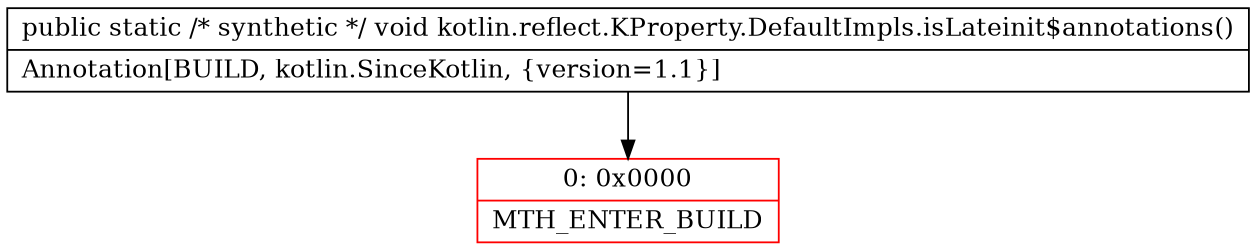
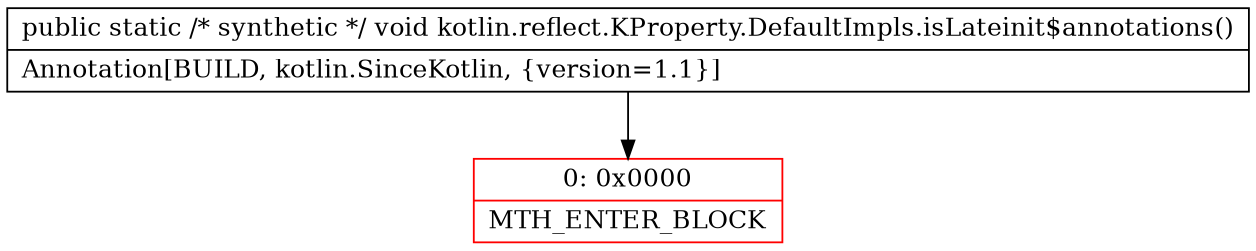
(628, 221) -> (628, 221)
